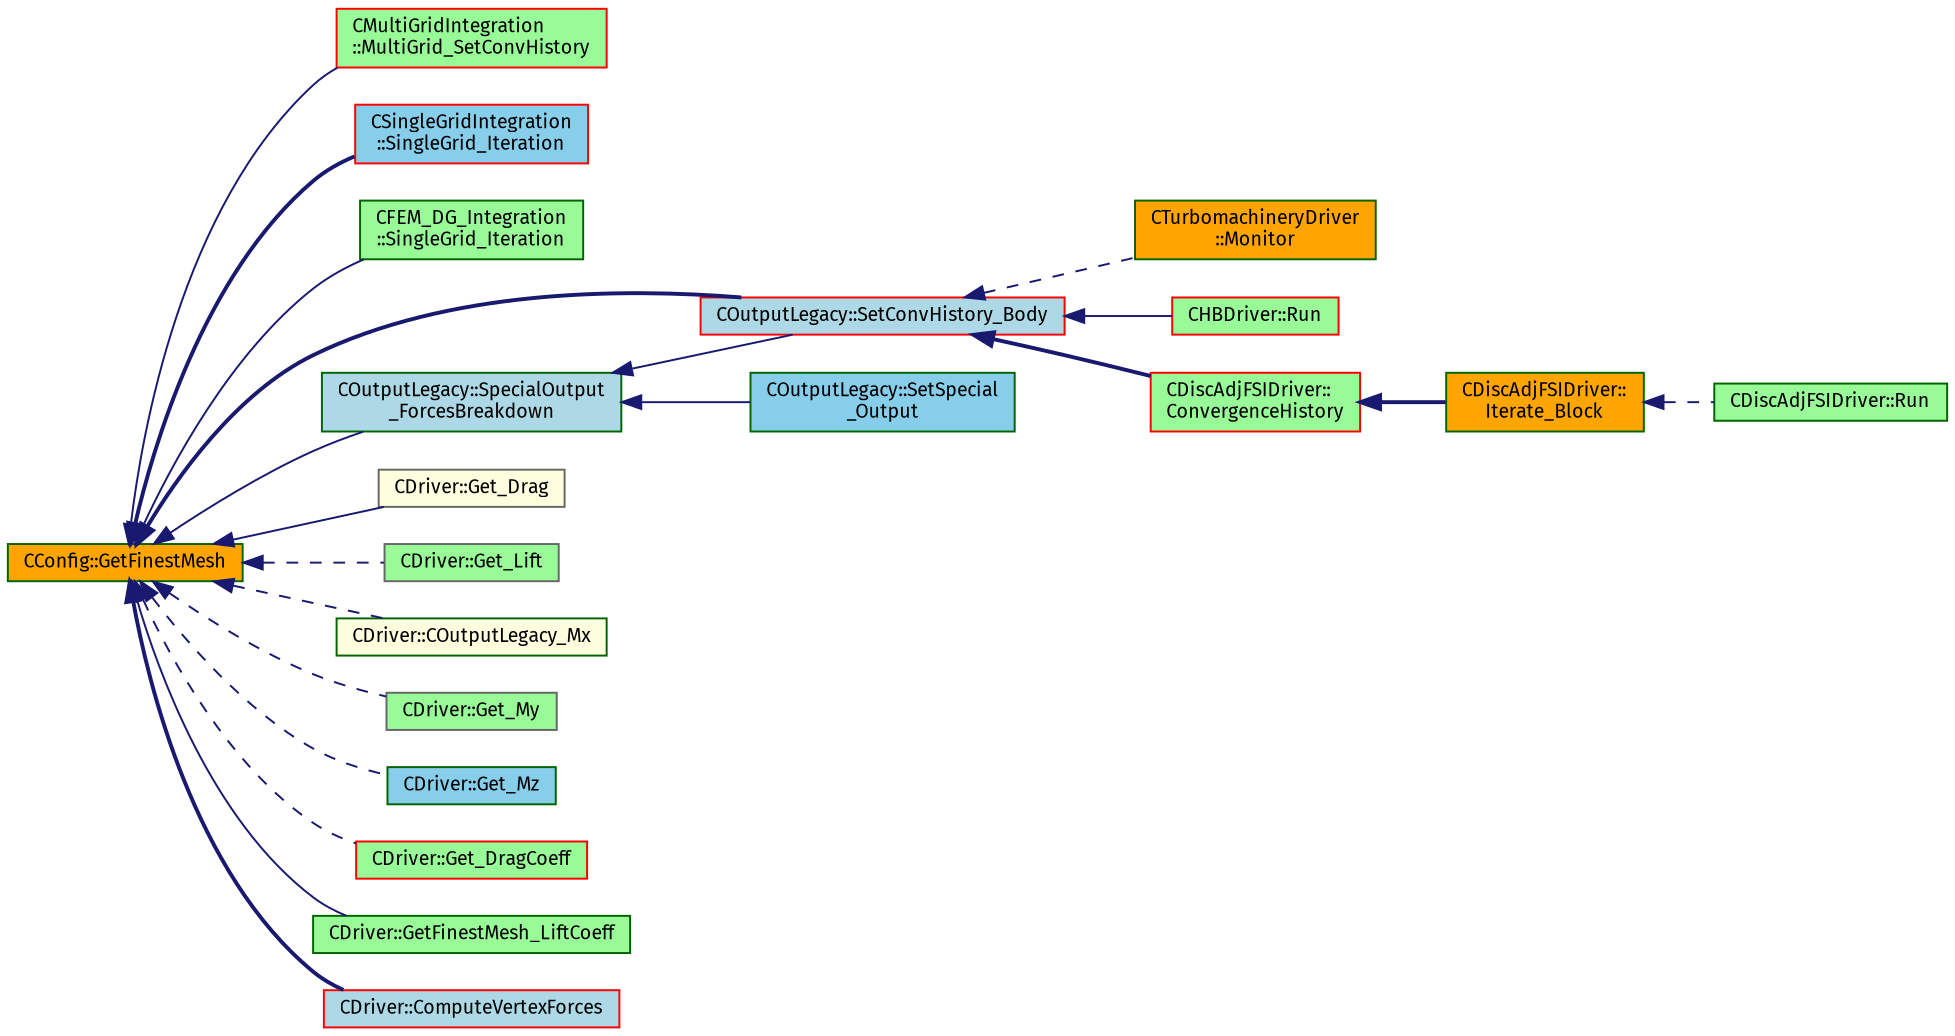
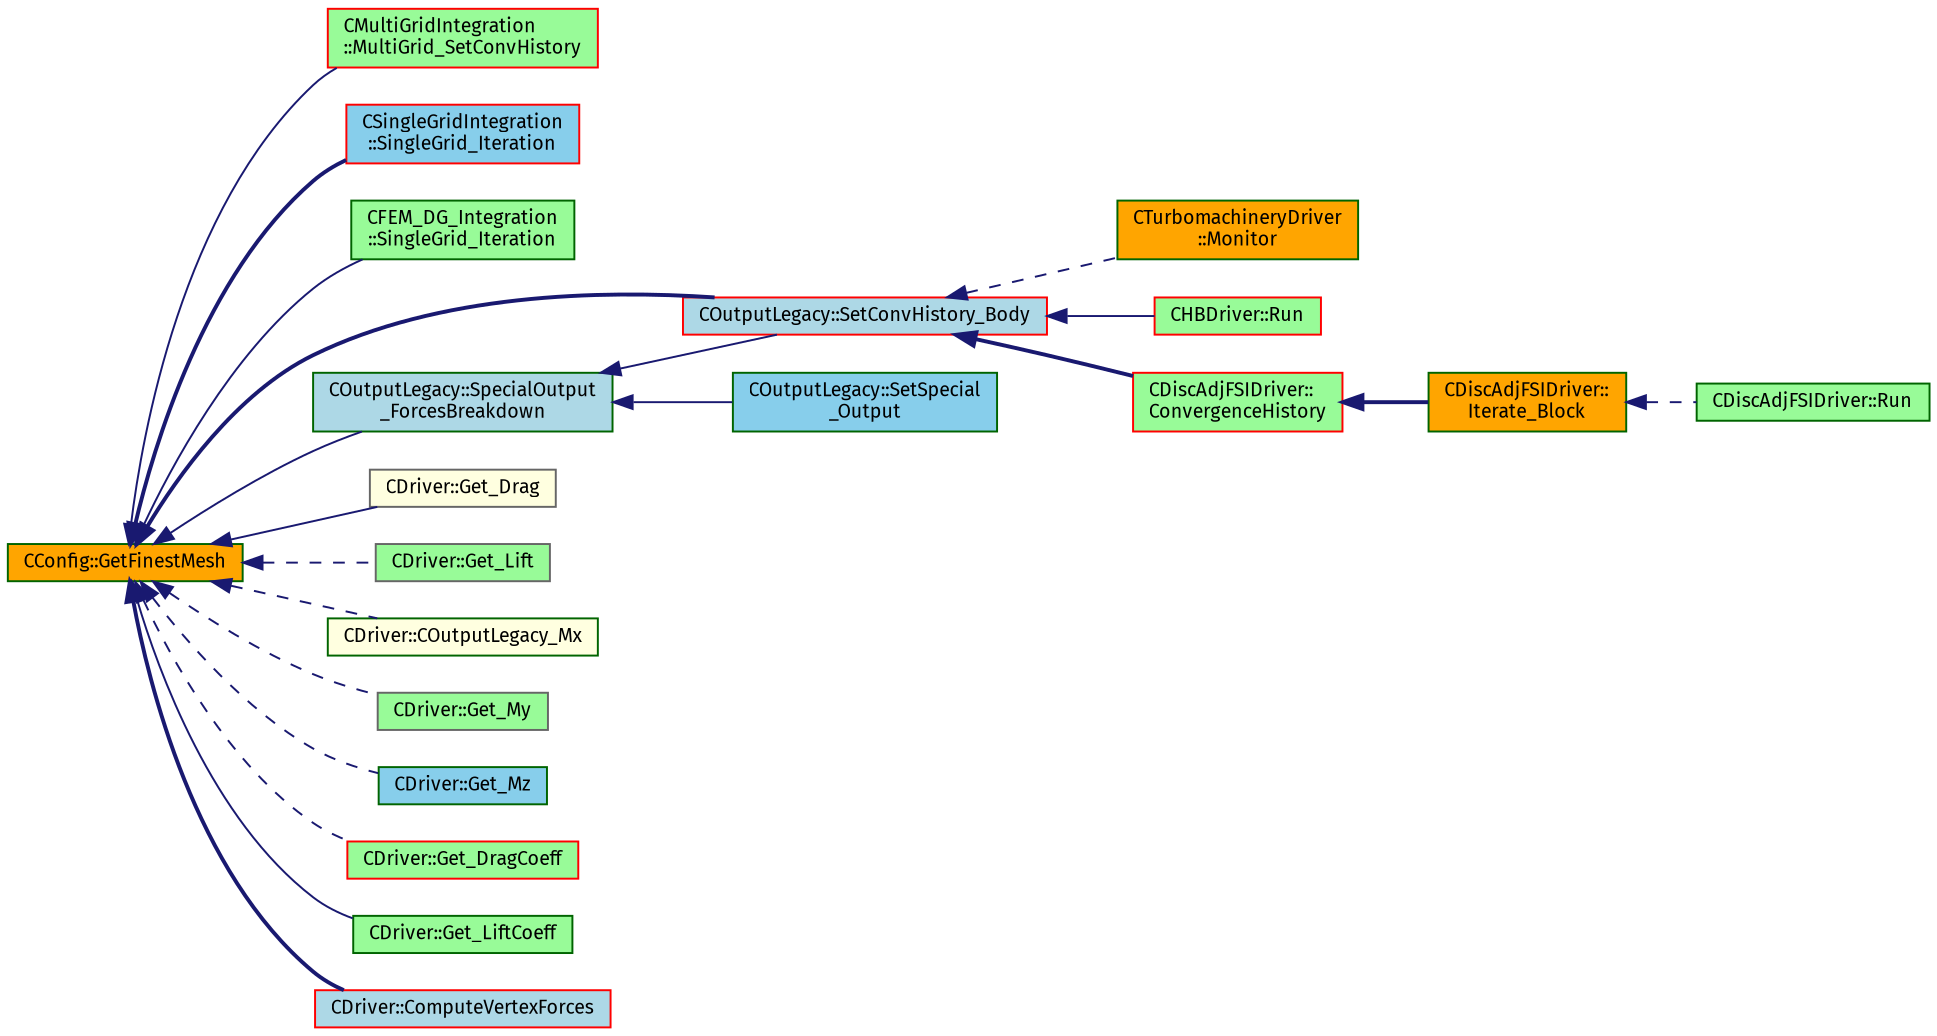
(472, 934) -> (463, 934)
